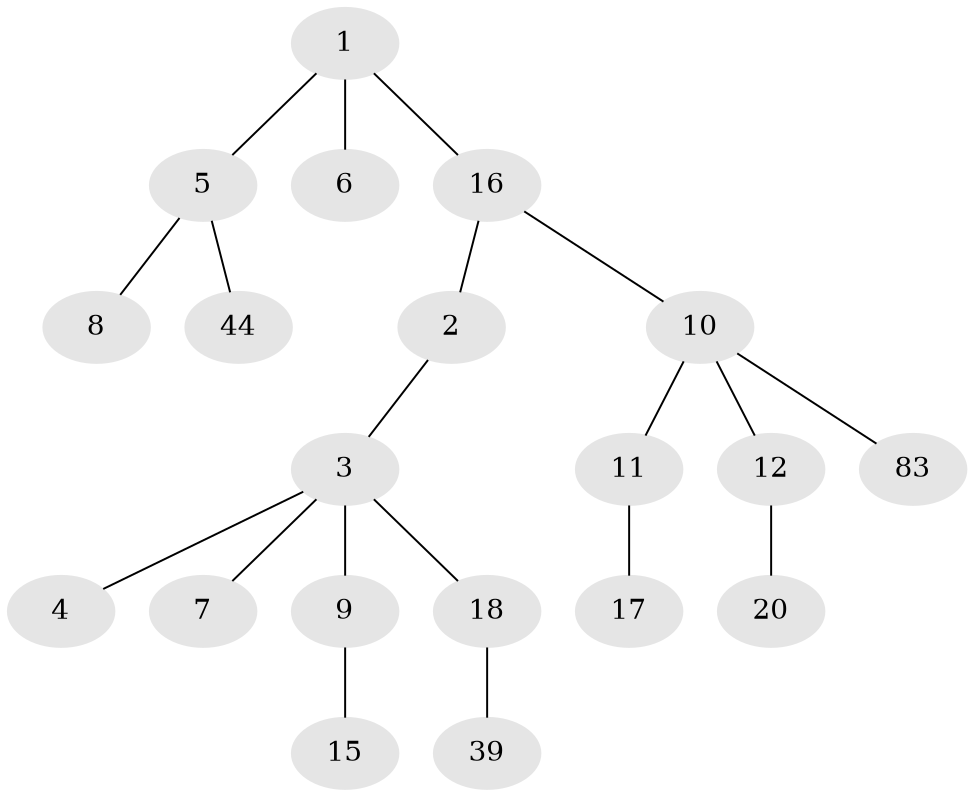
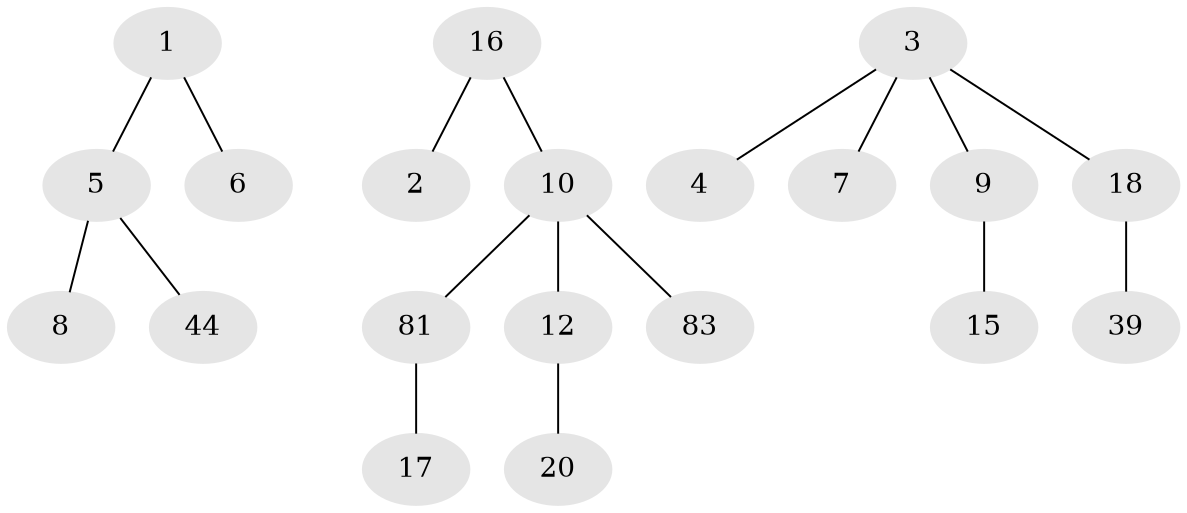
(416, 114) -> none
(398, 398) -> none
(629, 469) -> (416, 327)
